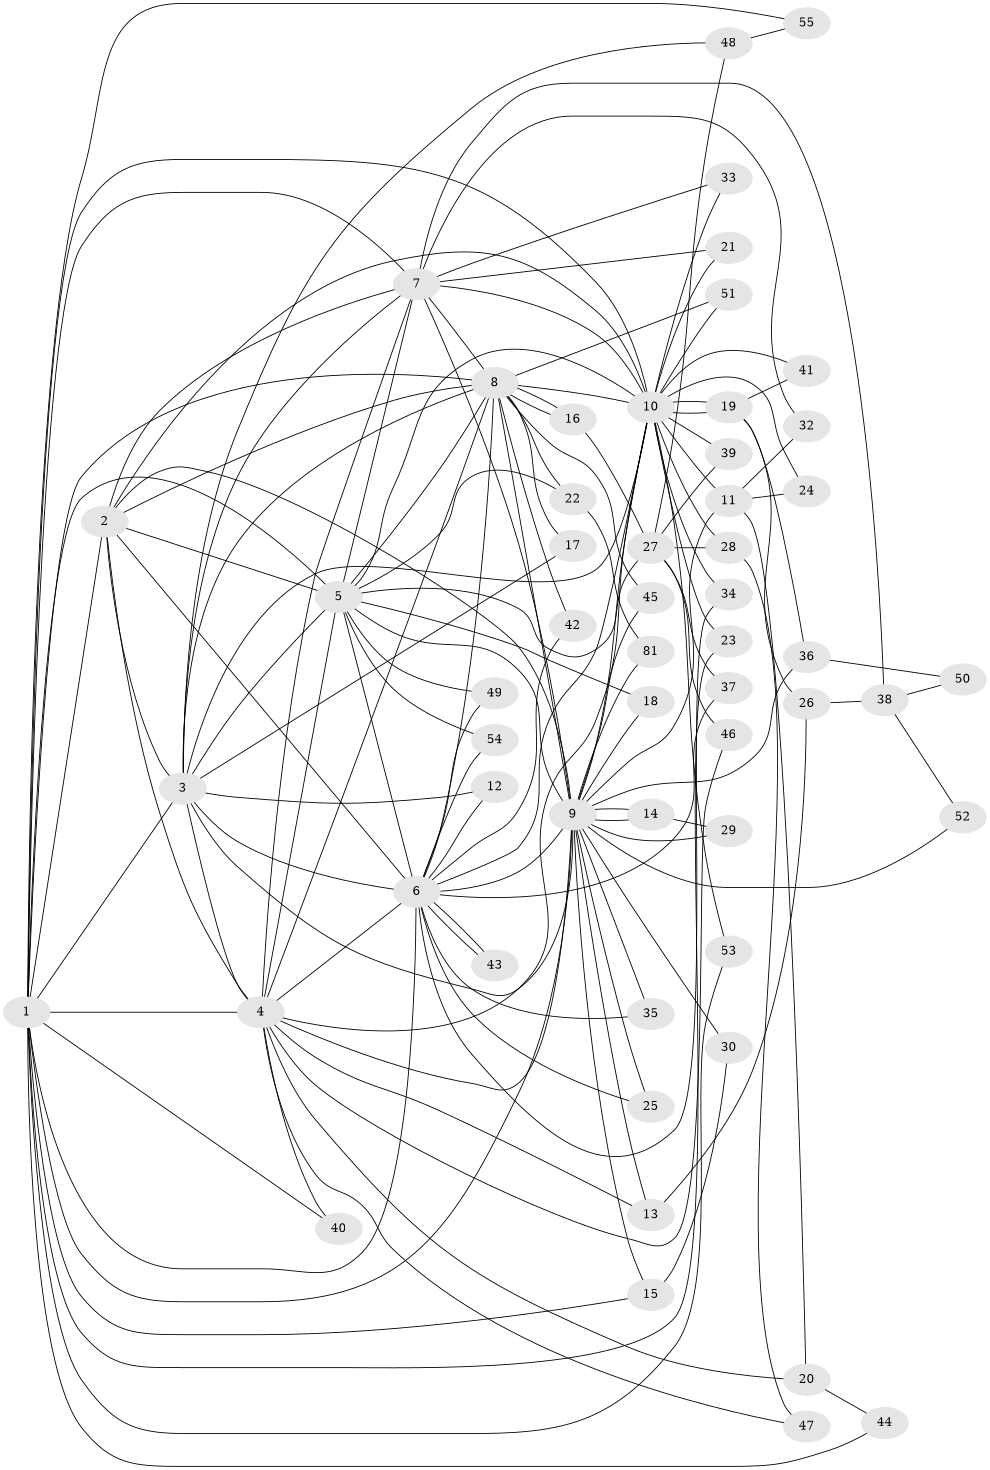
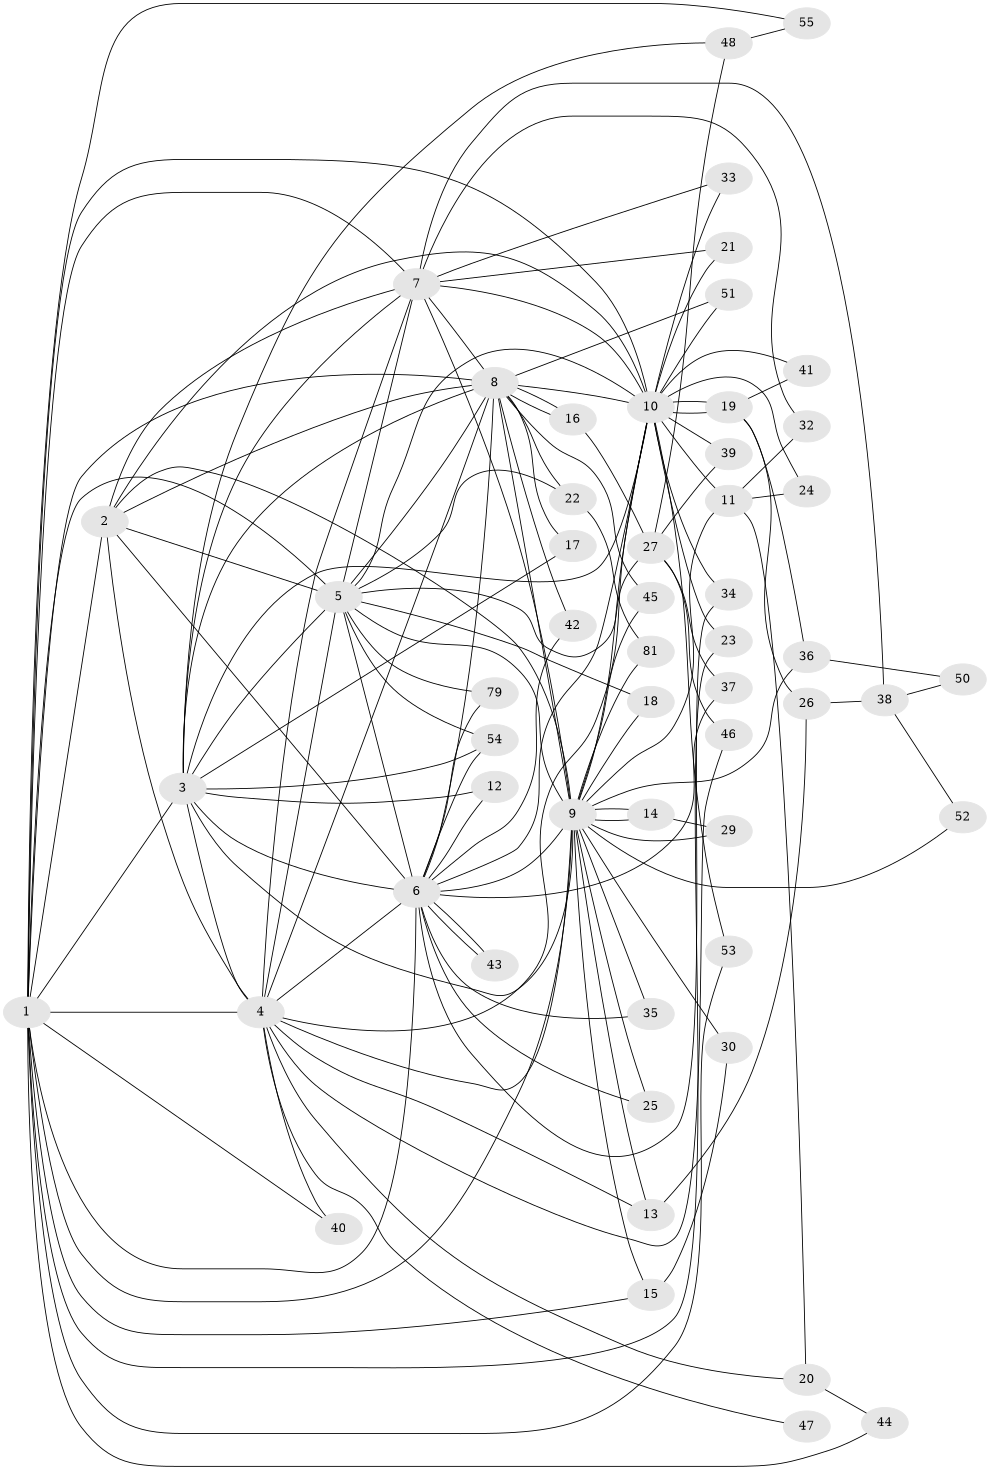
(729, 548) -> none
(495, 693) -> (495, 693)
(139, 708) -> (337, 782)
